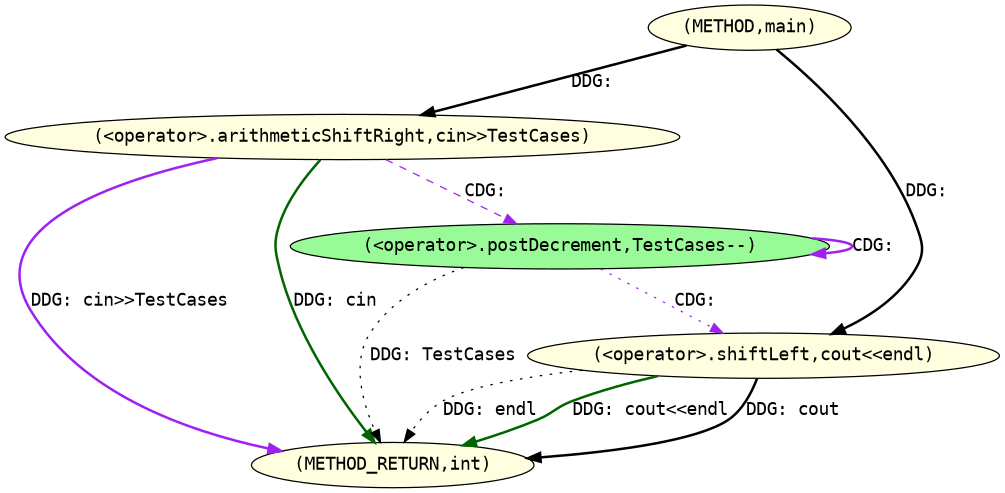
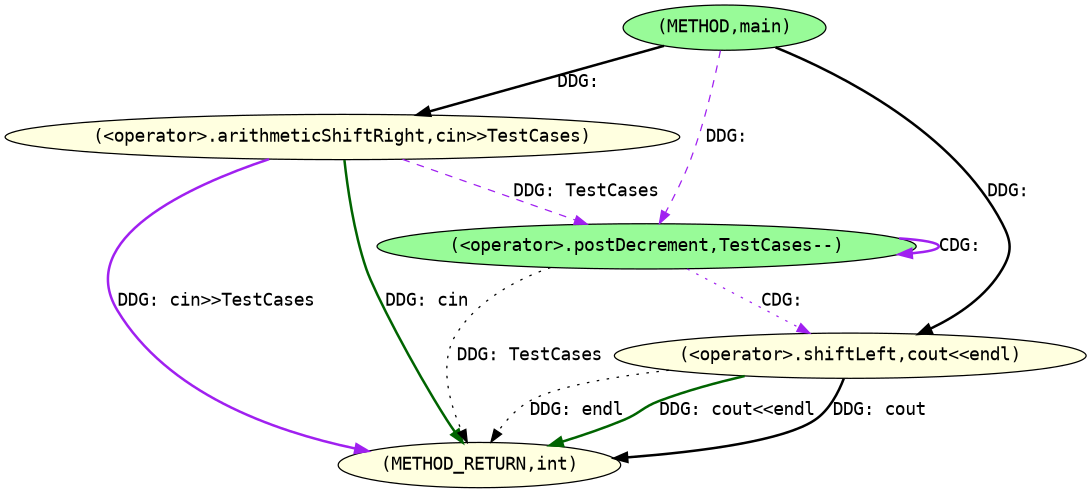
(750, 28) -> (725, 28)
none -> (699, 134)
(491, 192) -> (586, 192)
